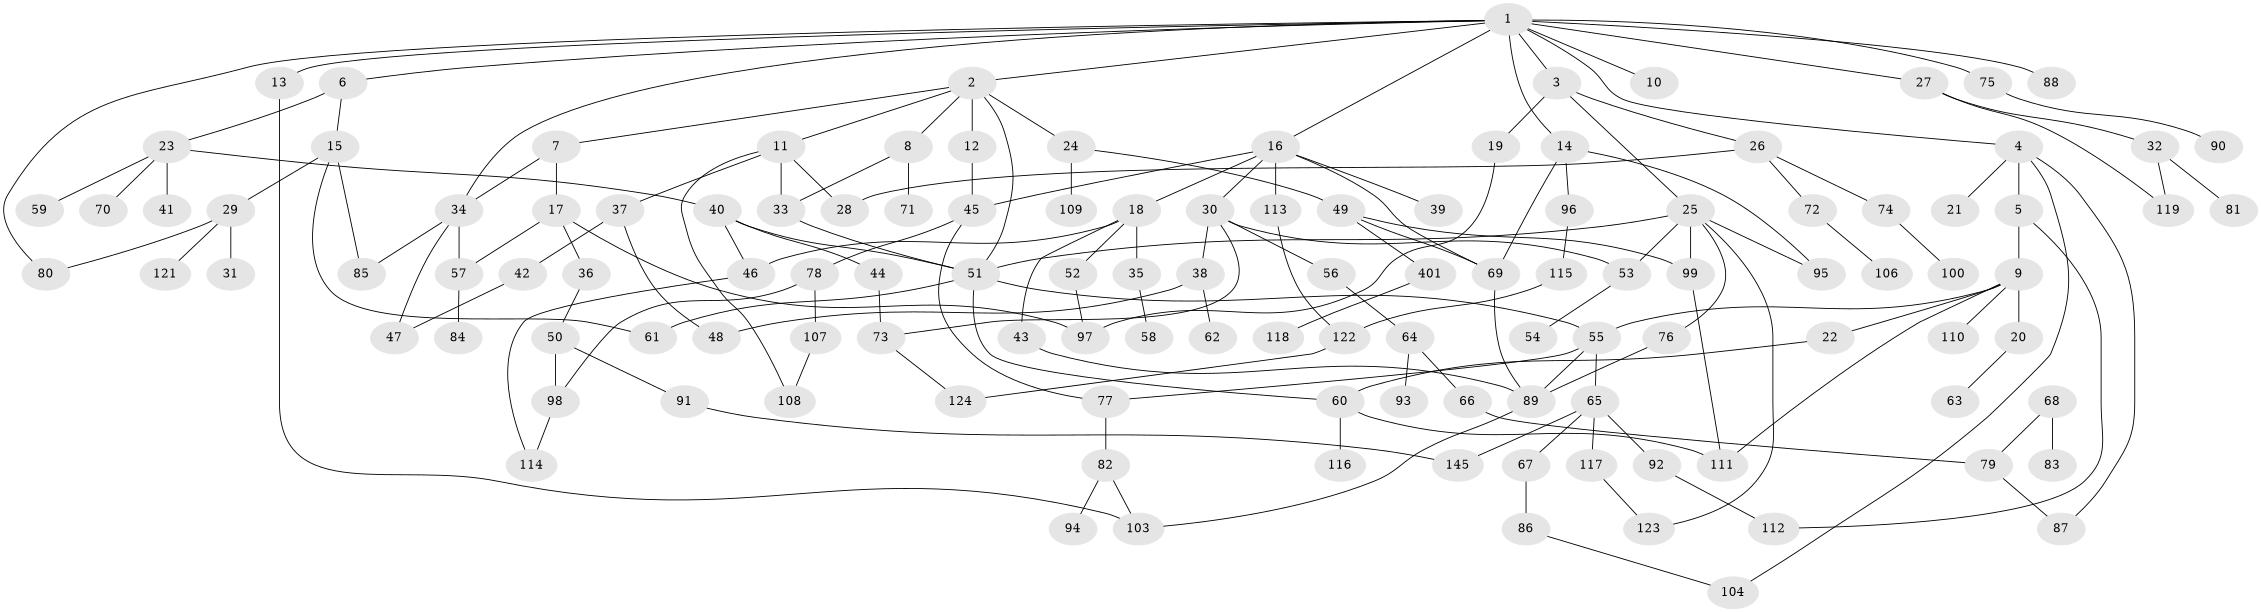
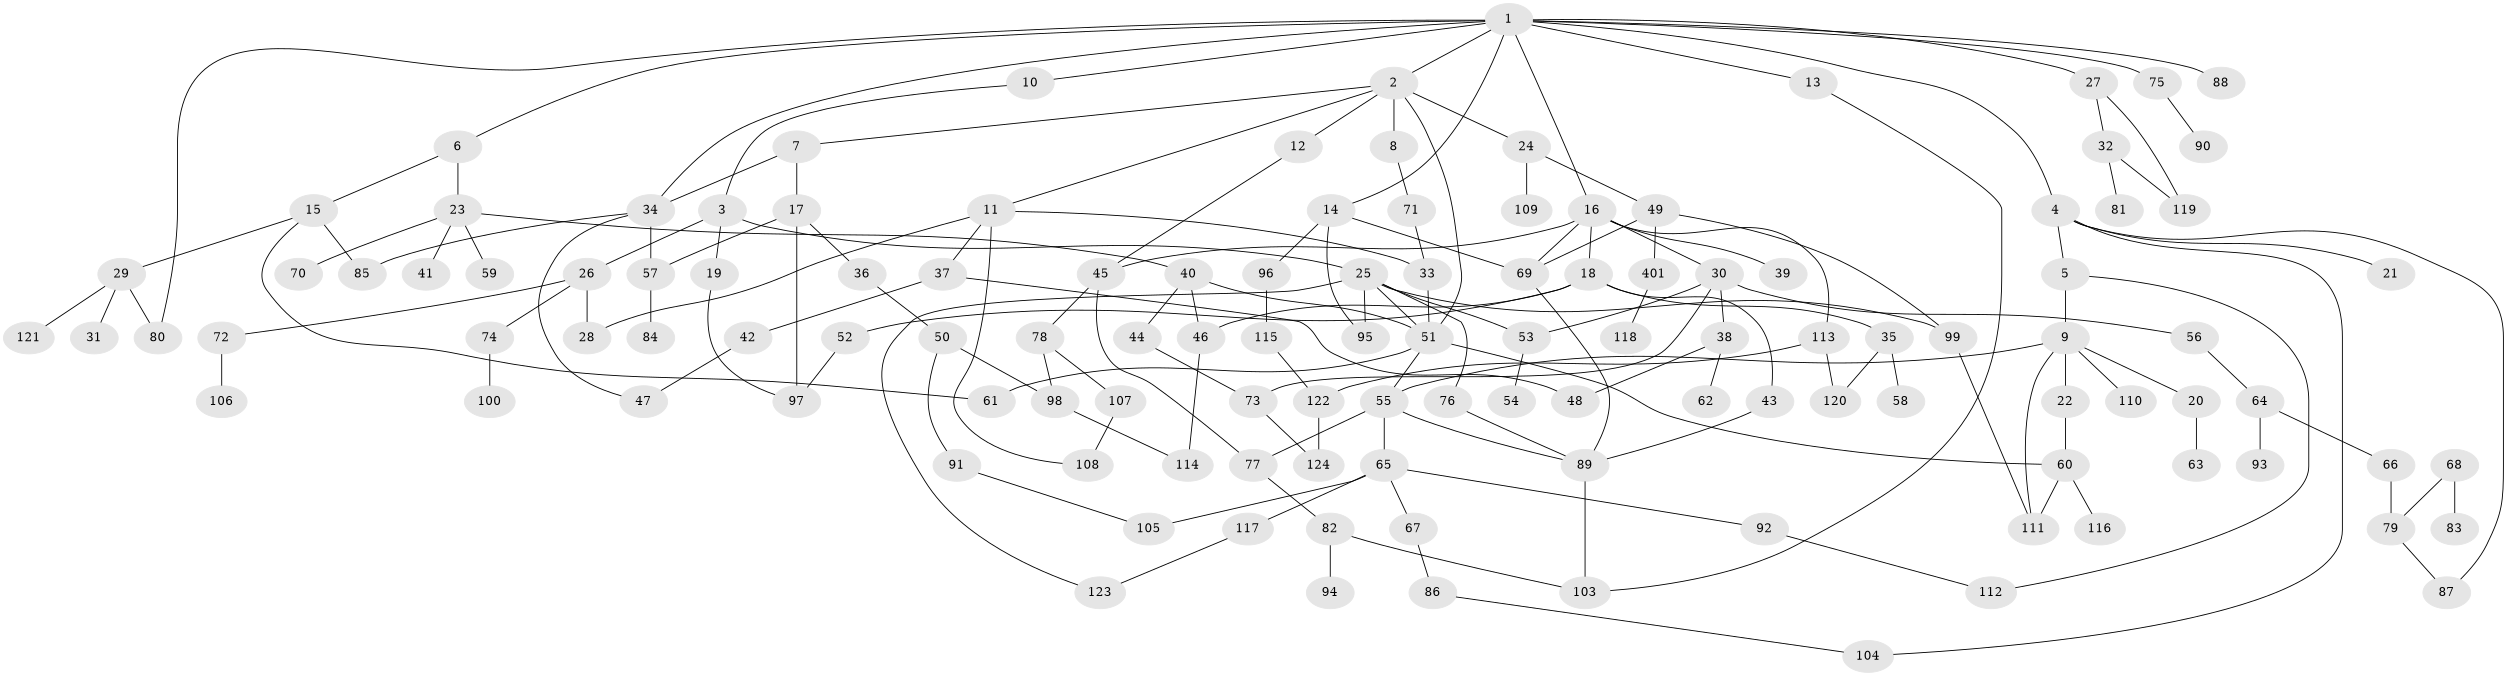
(1533, 51) -> (846, 105)
(845, 179) -> (1420, 242)
none -> (1835, 402)
(1458, 465) -> (1149, 529)
